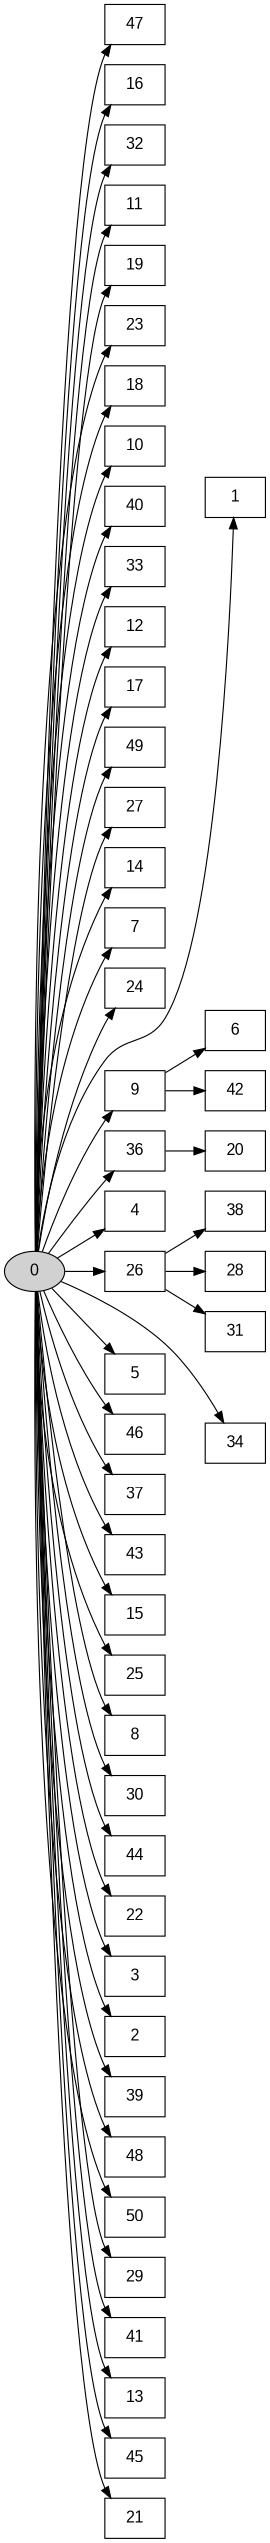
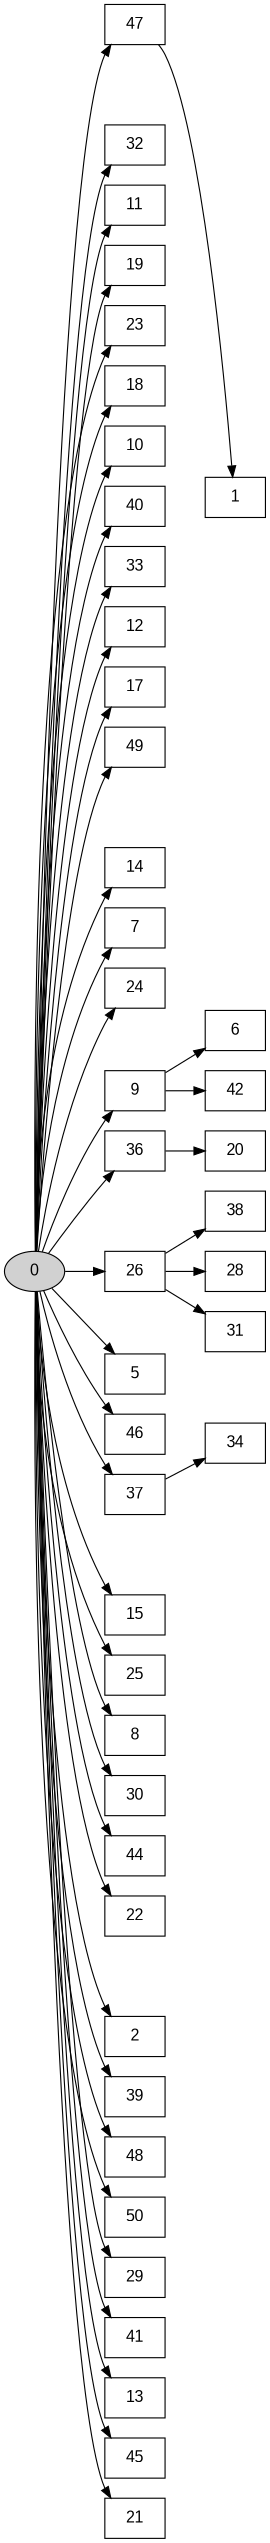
(135, 85) -> none
(135, 807) -> none
(198, 915) -> (209, 252)
(135, 1211) -> none
(152, 1333) -> (180, 1471)
(135, 1555) -> none
(135, 1976) -> none
